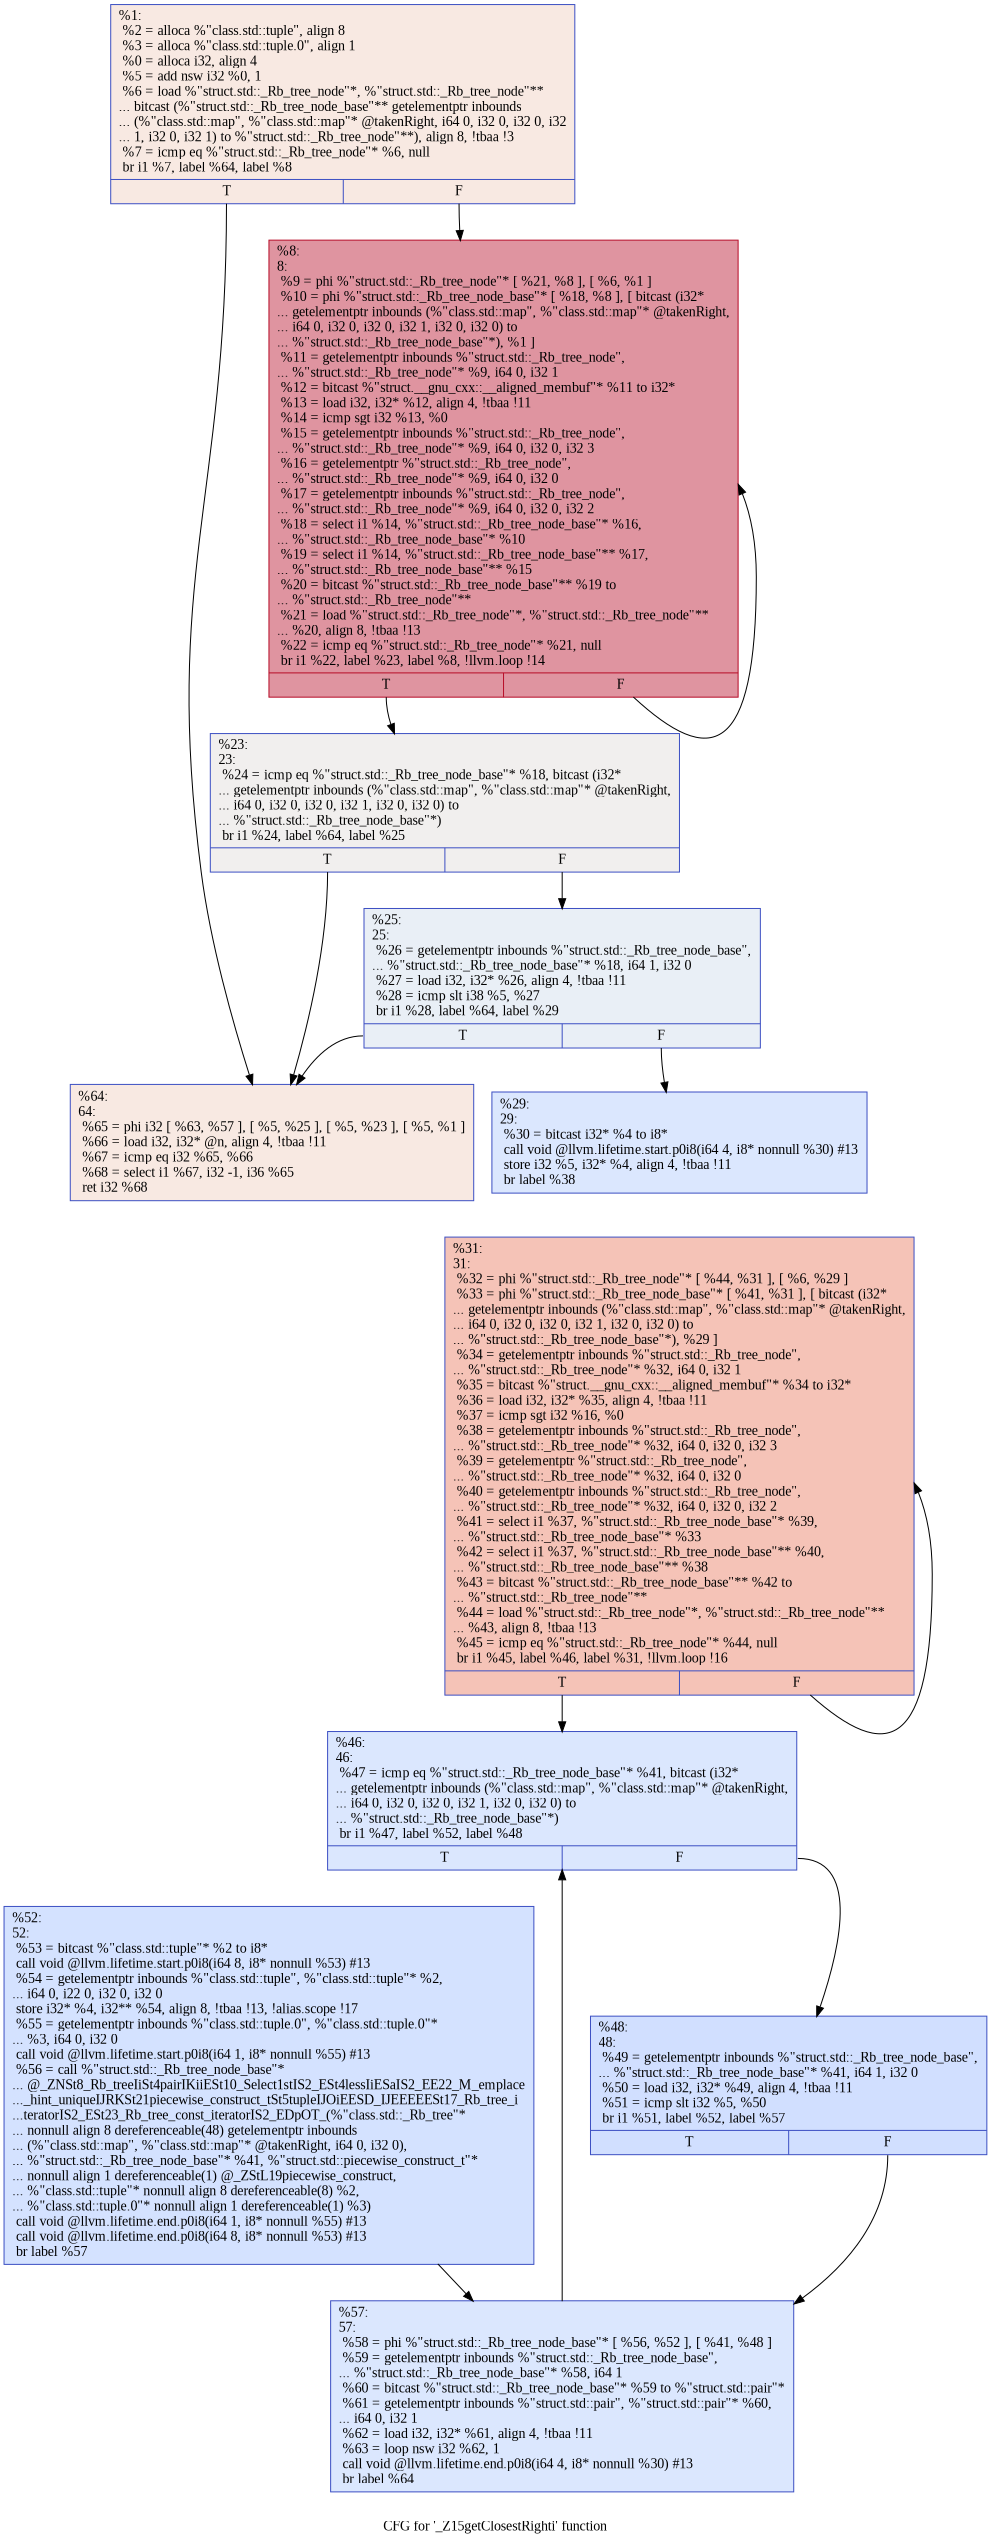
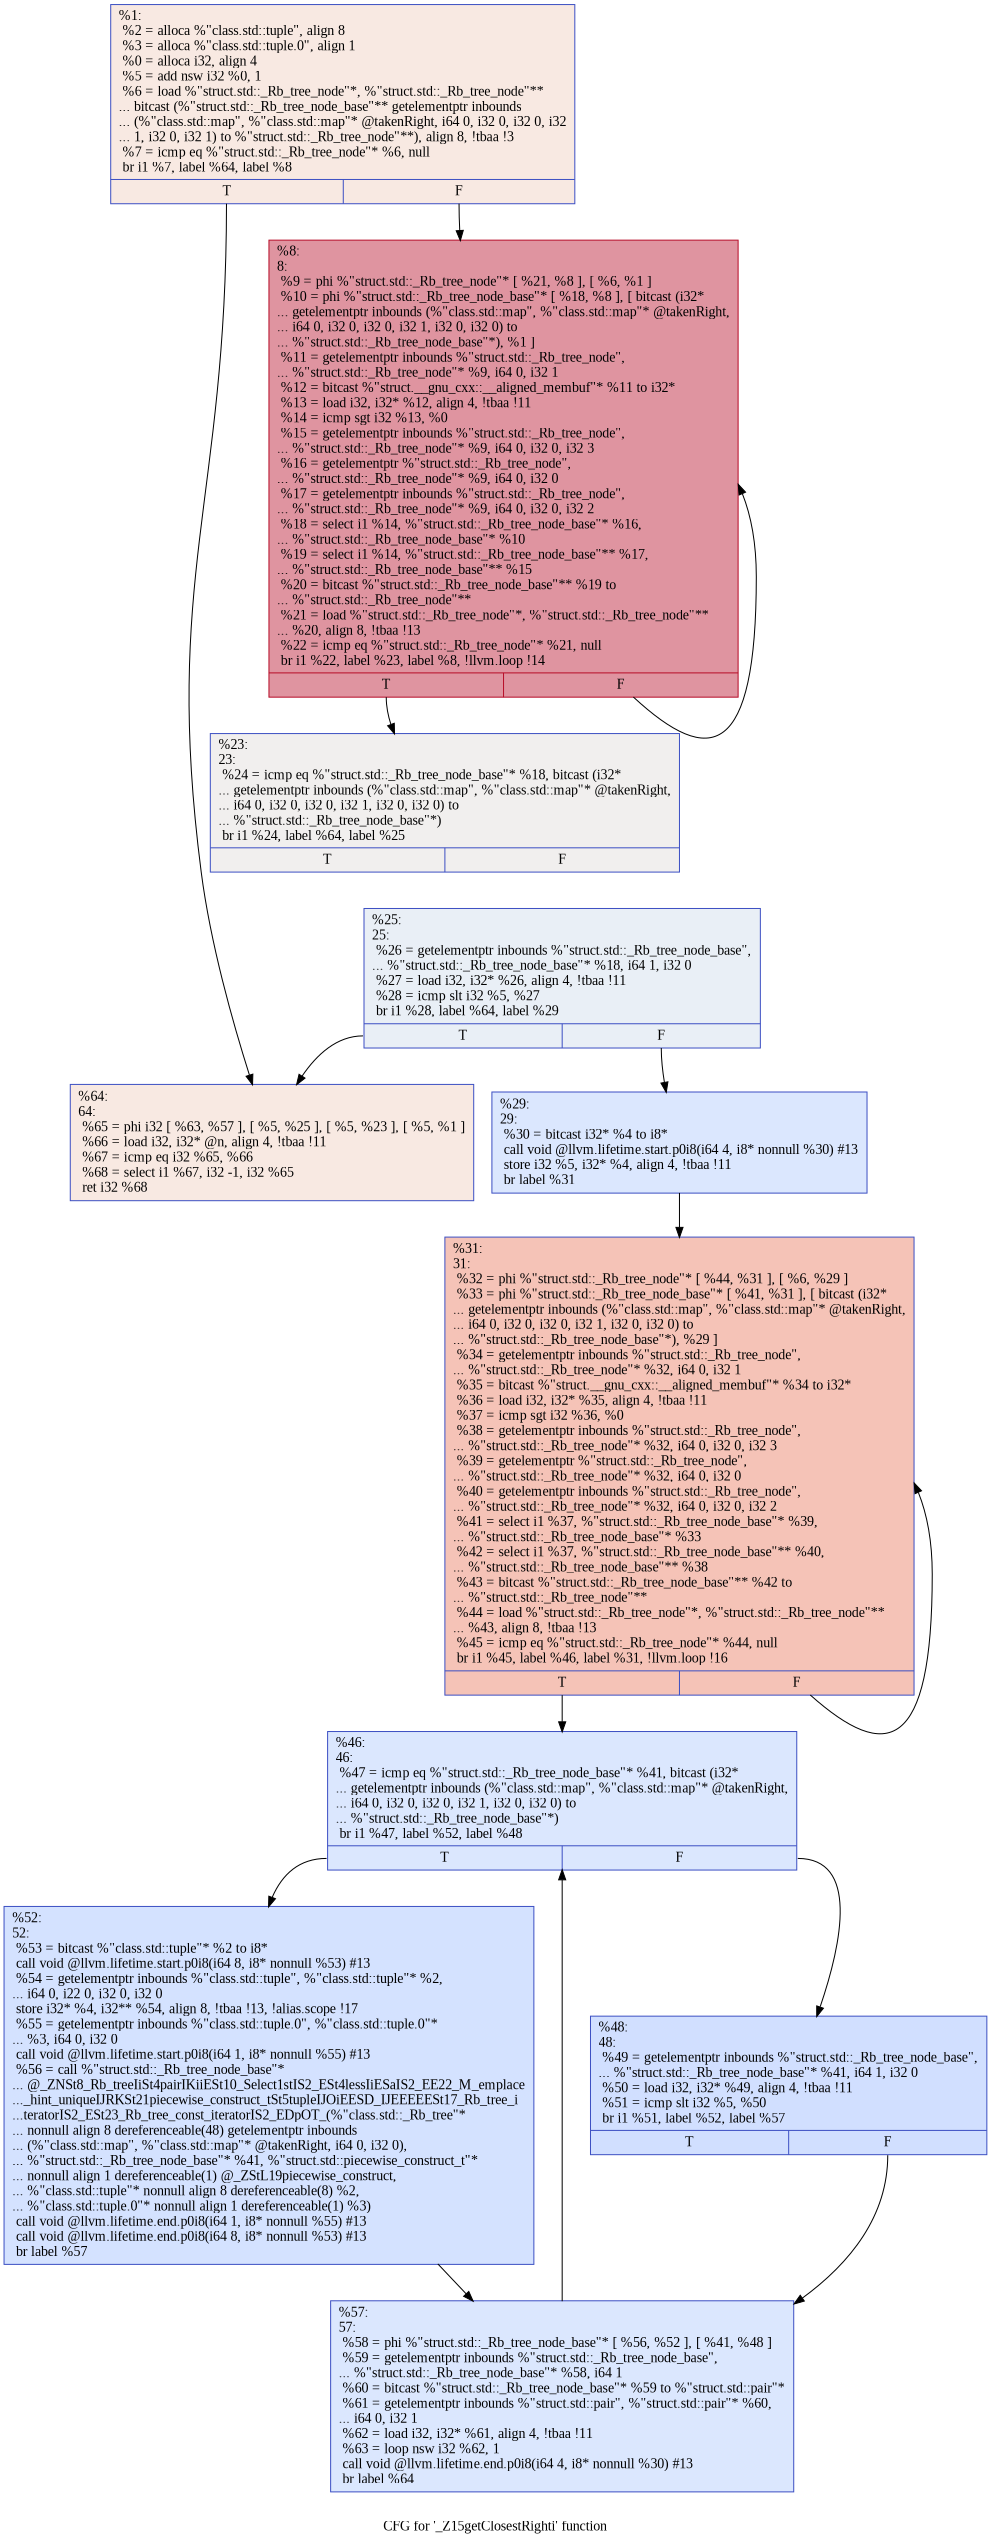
(562, 885) -> none
(317, 975) -> none
(456, 996) -> (456, 996)
(187, 1172) -> (187, 1172)
(538, 1180) -> (538, 1180)
none -> (679, 1210)
(538, 1416) -> (538, 1416)
none -> (293, 1869)
